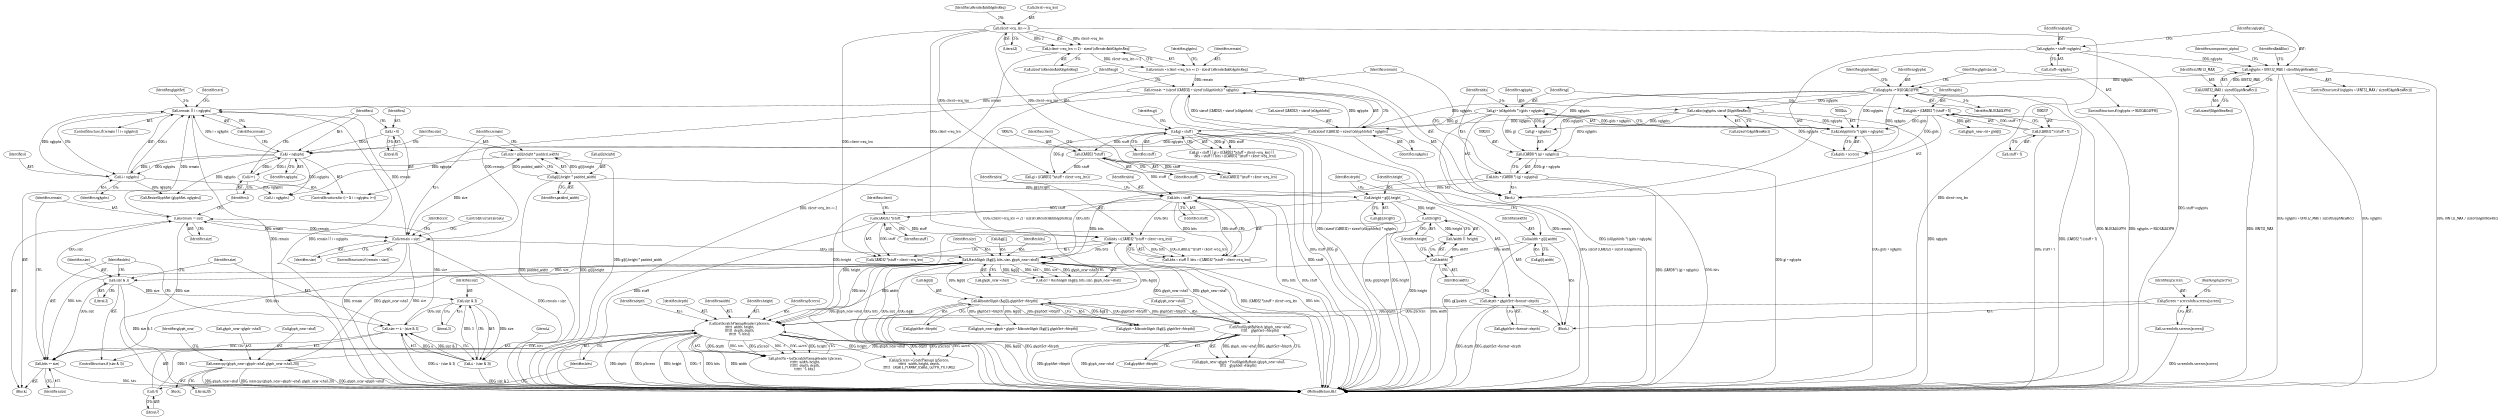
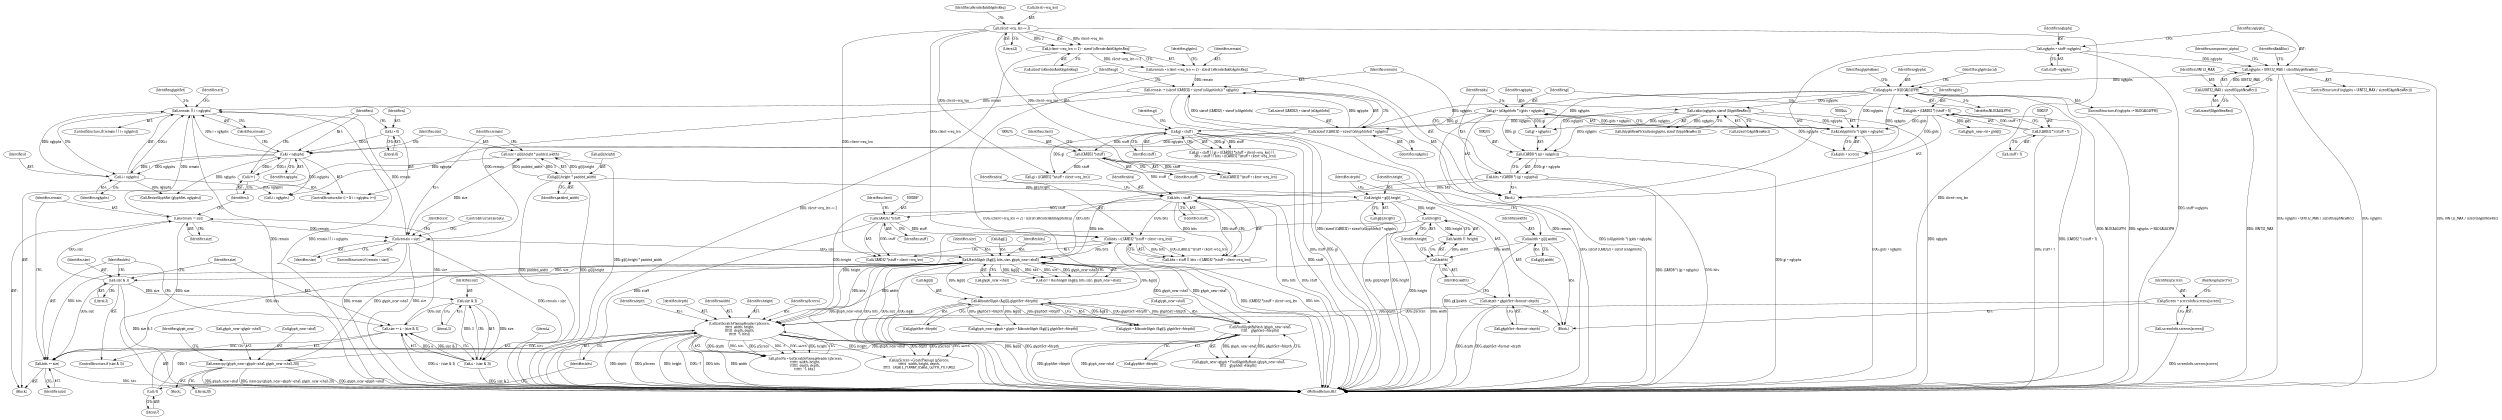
(2064, 77) -> (2006, 96)
none -> (1658, 132)
(551, 167) -> (551, 167)
none -> (913, 198)
(296, 233) -> none
